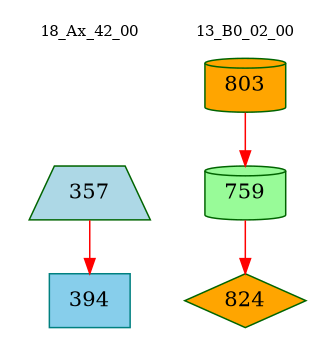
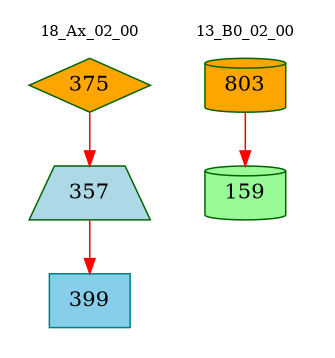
(90, 32) -> (90, 32)
none -> (90, 85)
(245, 193) -> (245, 193)
(90, 301) -> (90, 301)
(245, 301) -> none
